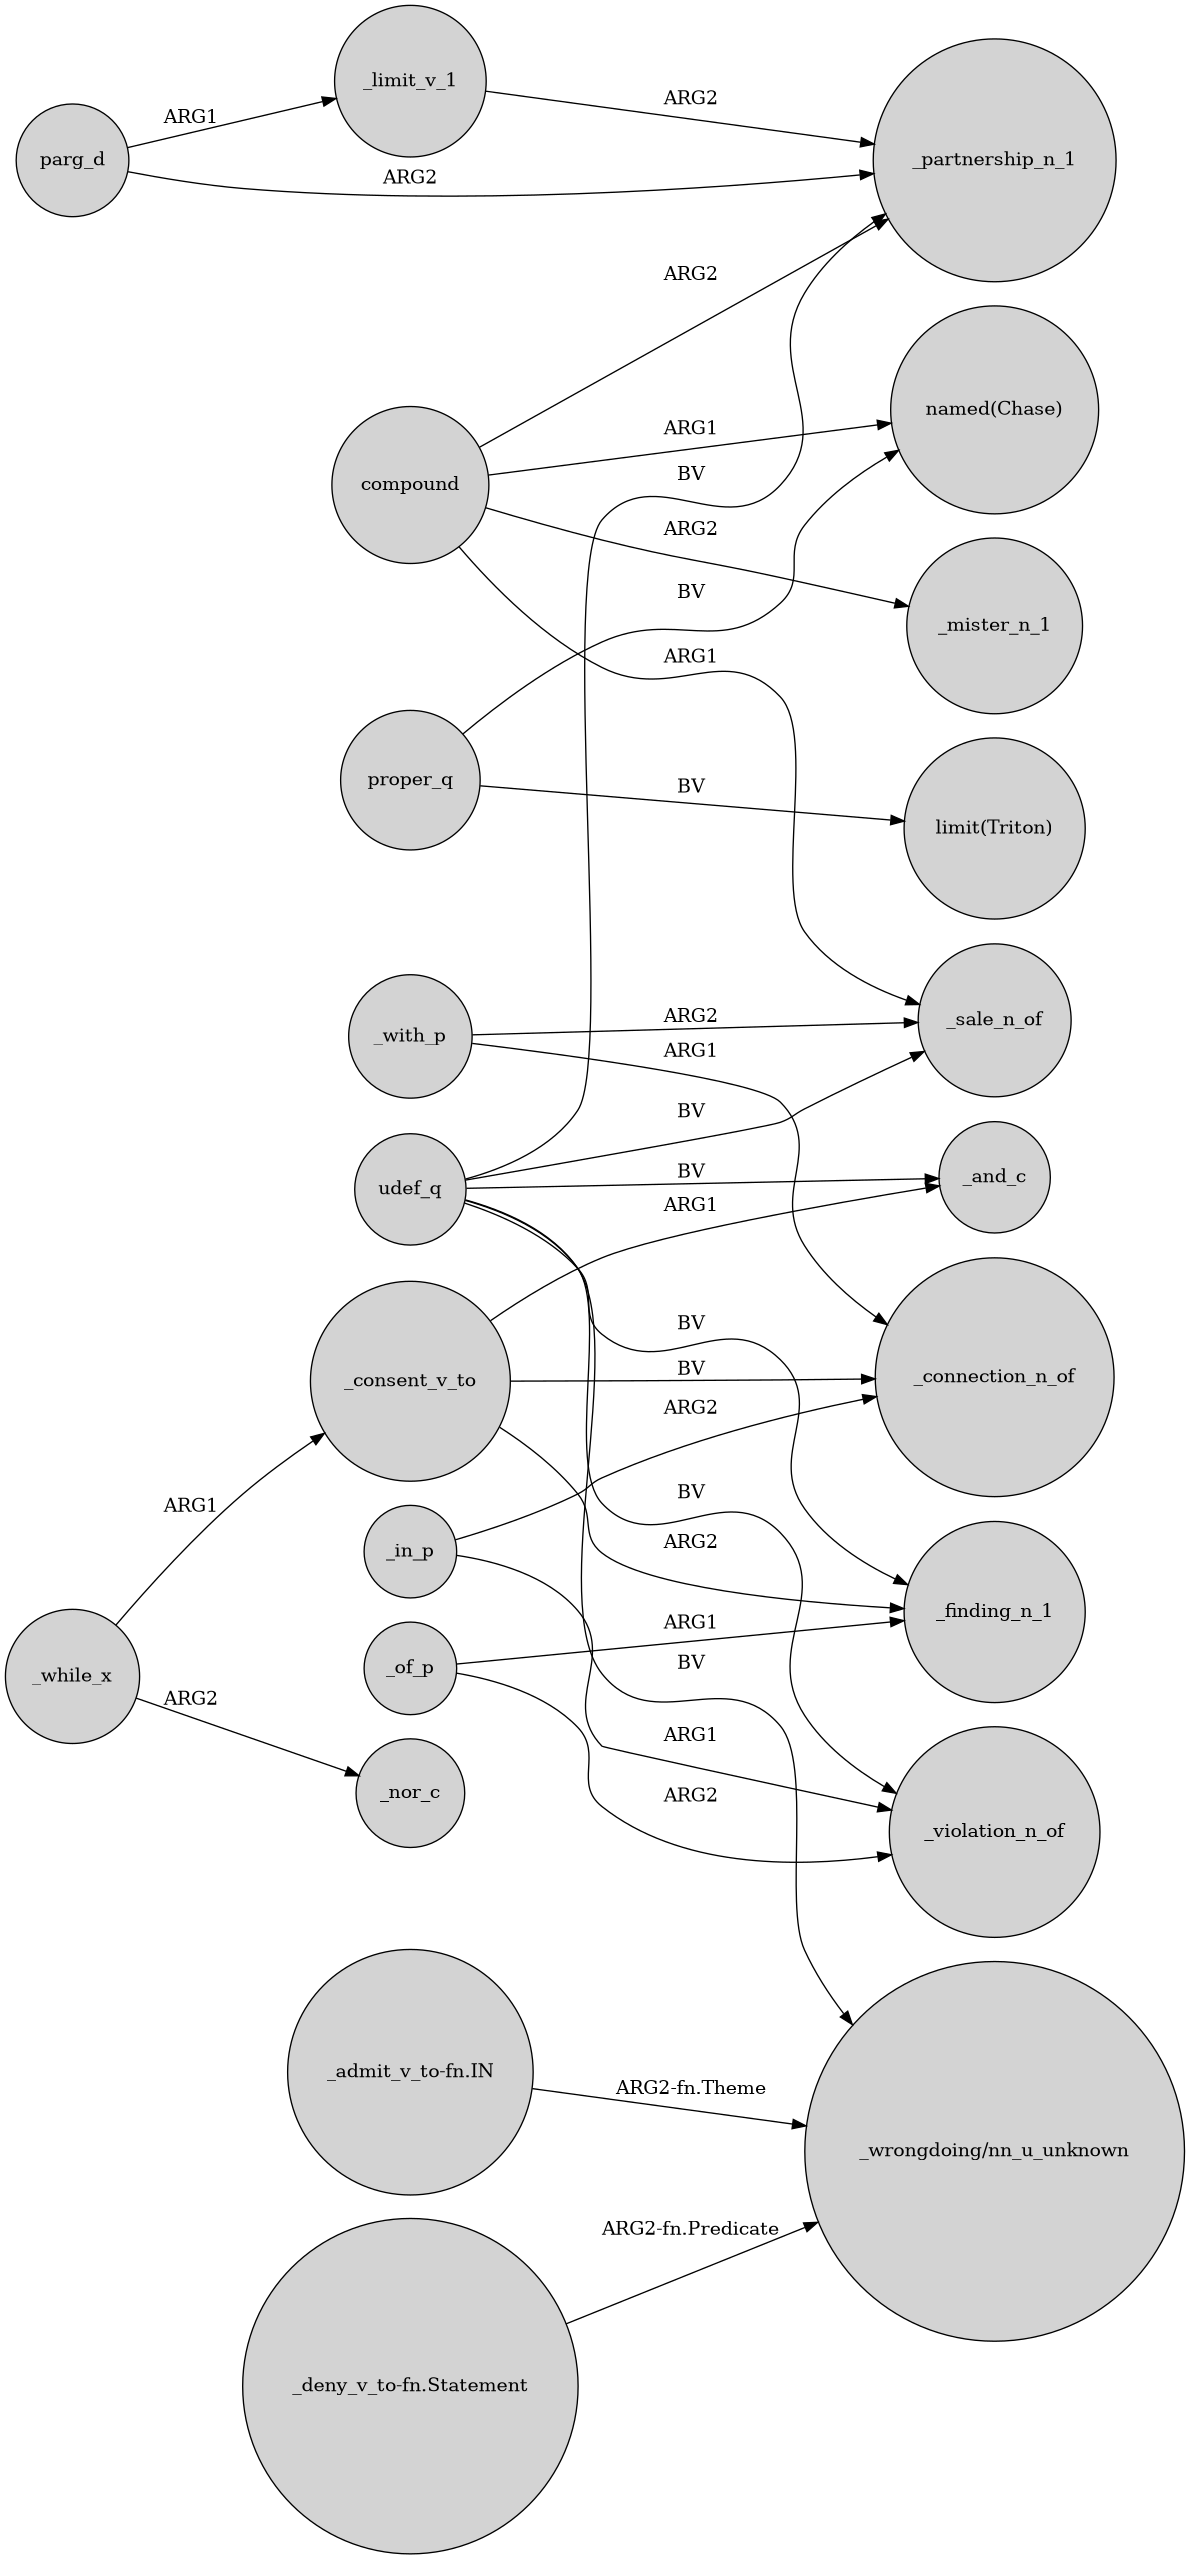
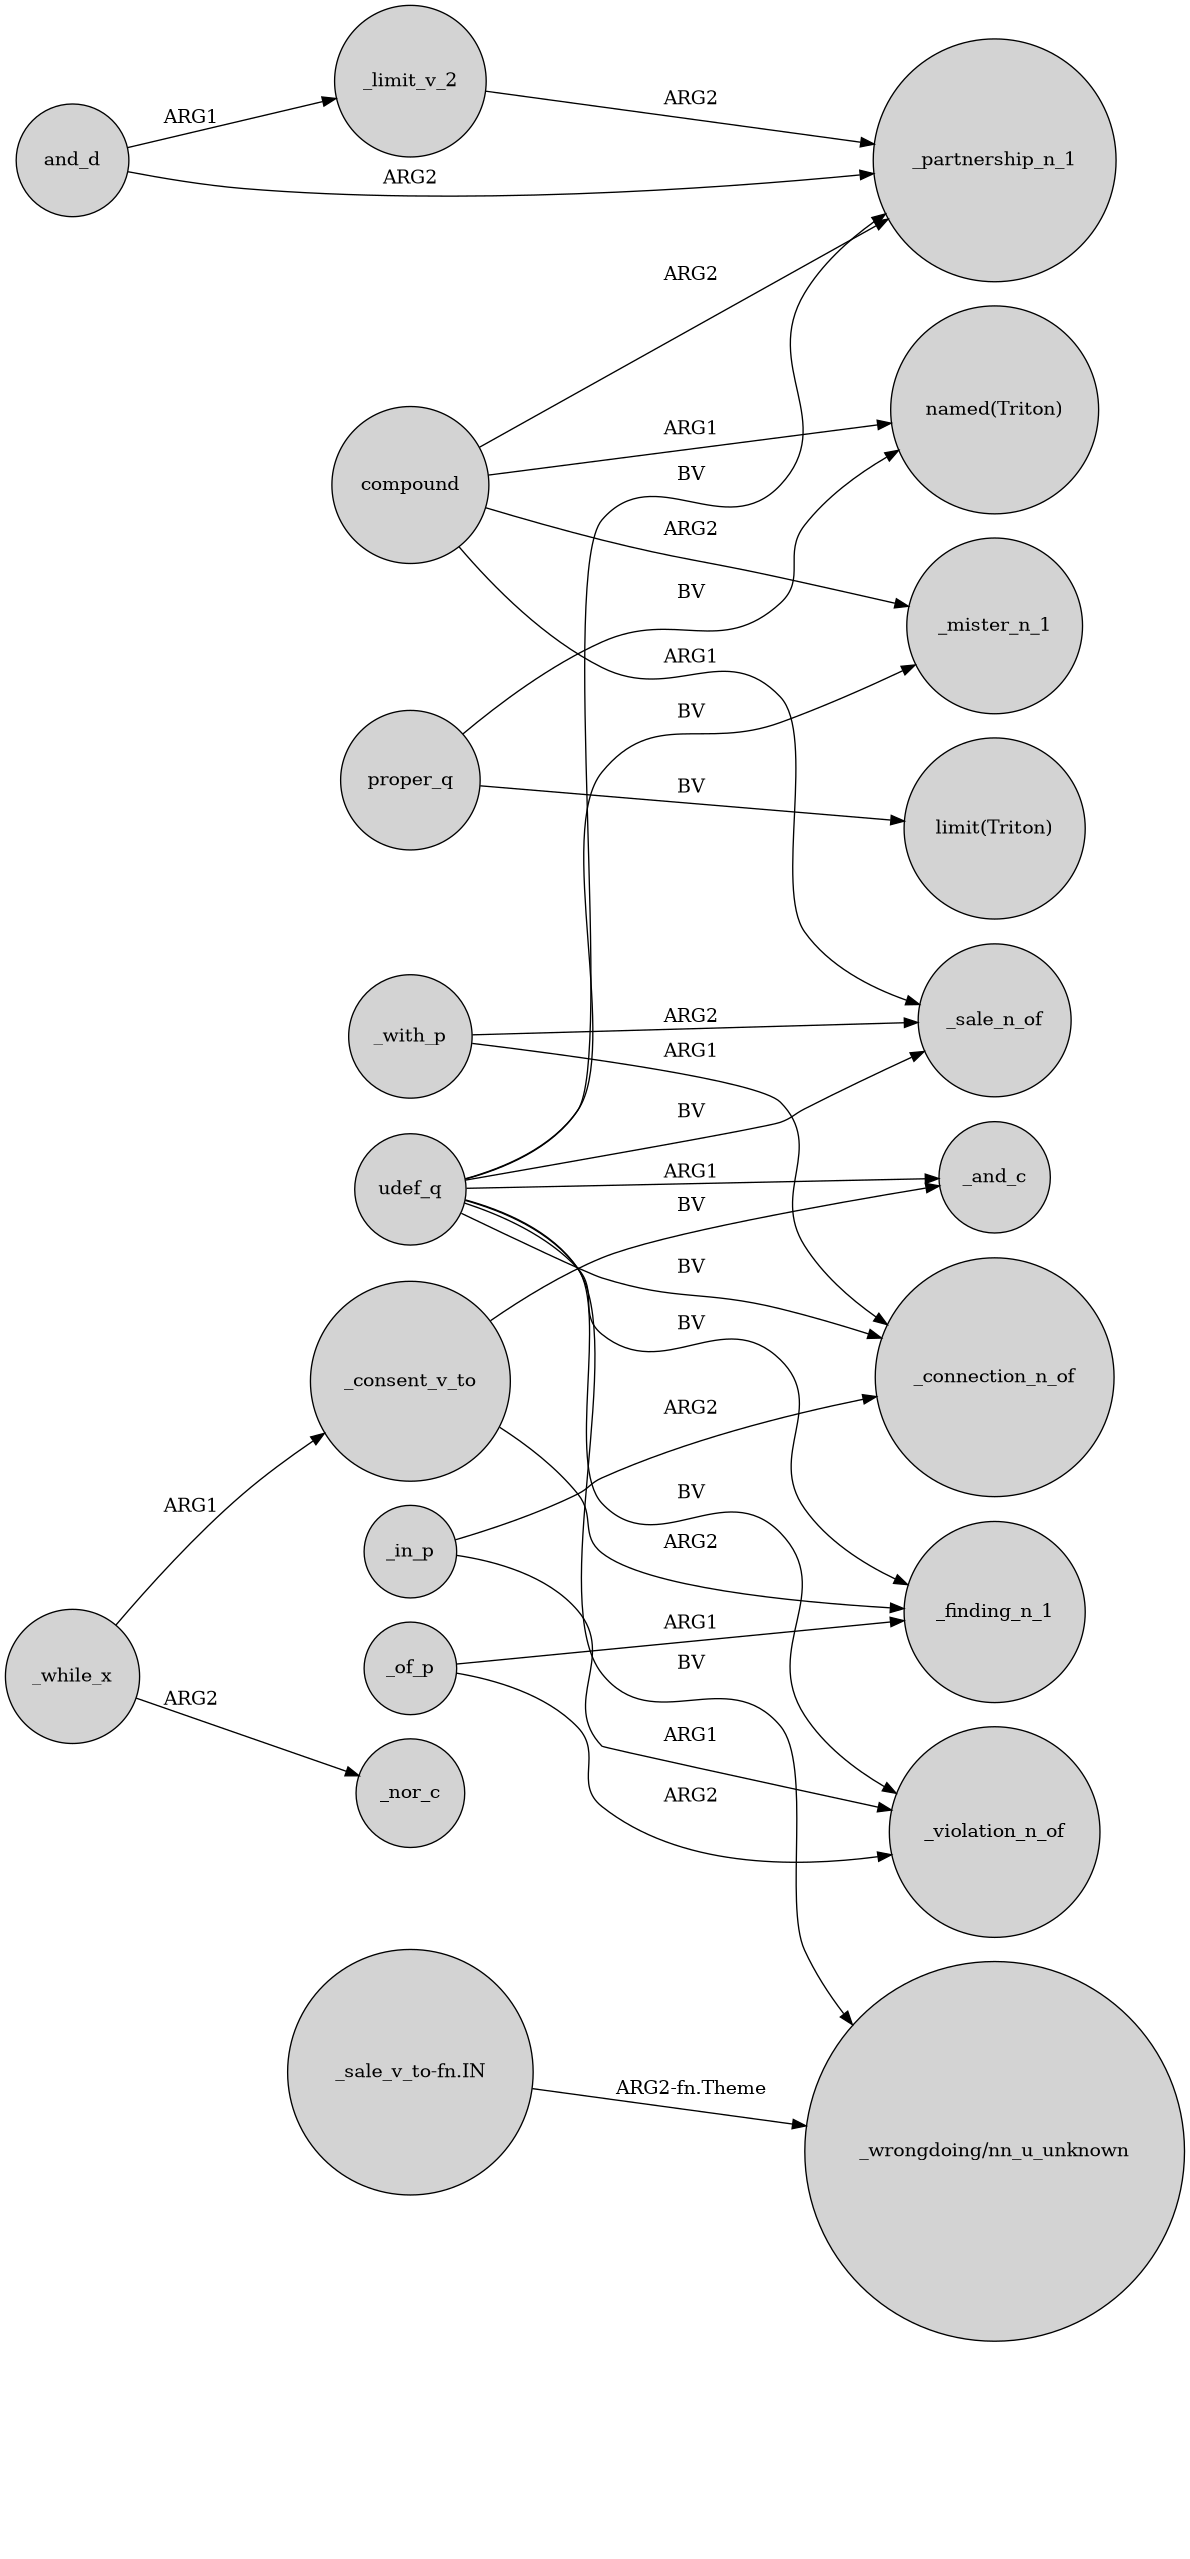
(410, 81) -> (410, 81)
(73, 160) -> (73, 160)
(995, 410) -> (995, 410)
none -> (595, 787)
(691, 1173) -> (691, 1173)
(691, 1206) -> (691, 1206)
(686, 1381) -> (659, 1291)
(410, 2072) -> (410, 2072)
(410, 2386) -> none
